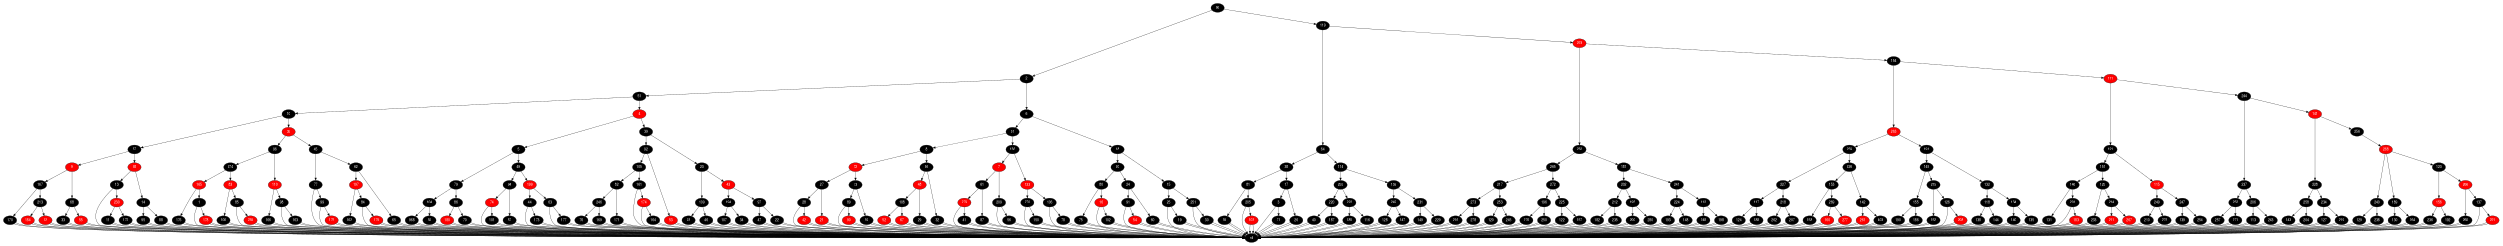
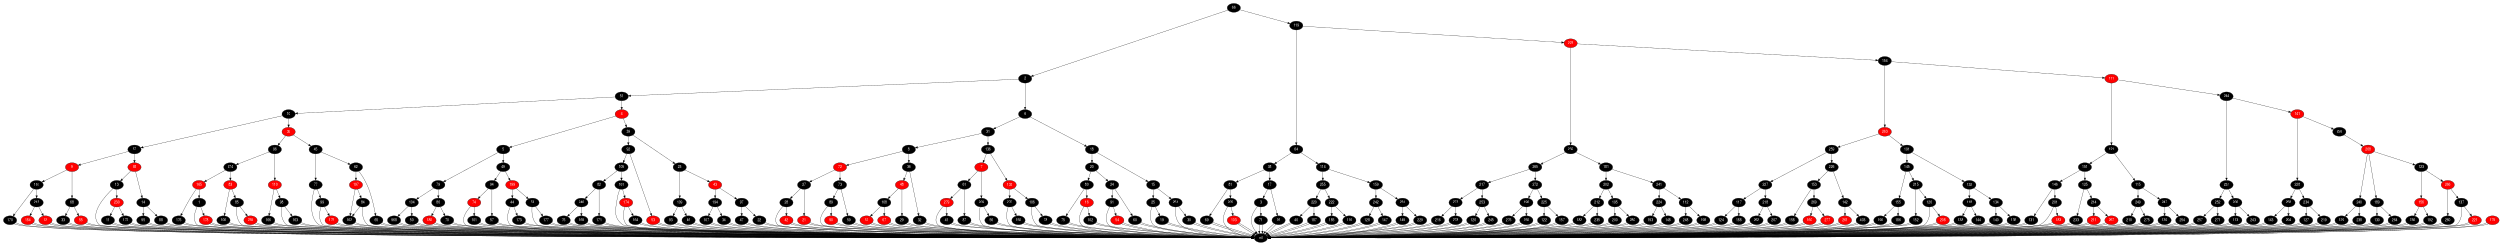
(2157, 185) -> (2138, 185)
(369, 210) -> (357, 210)
